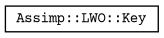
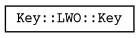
(82, 19) -> (70, 19)
